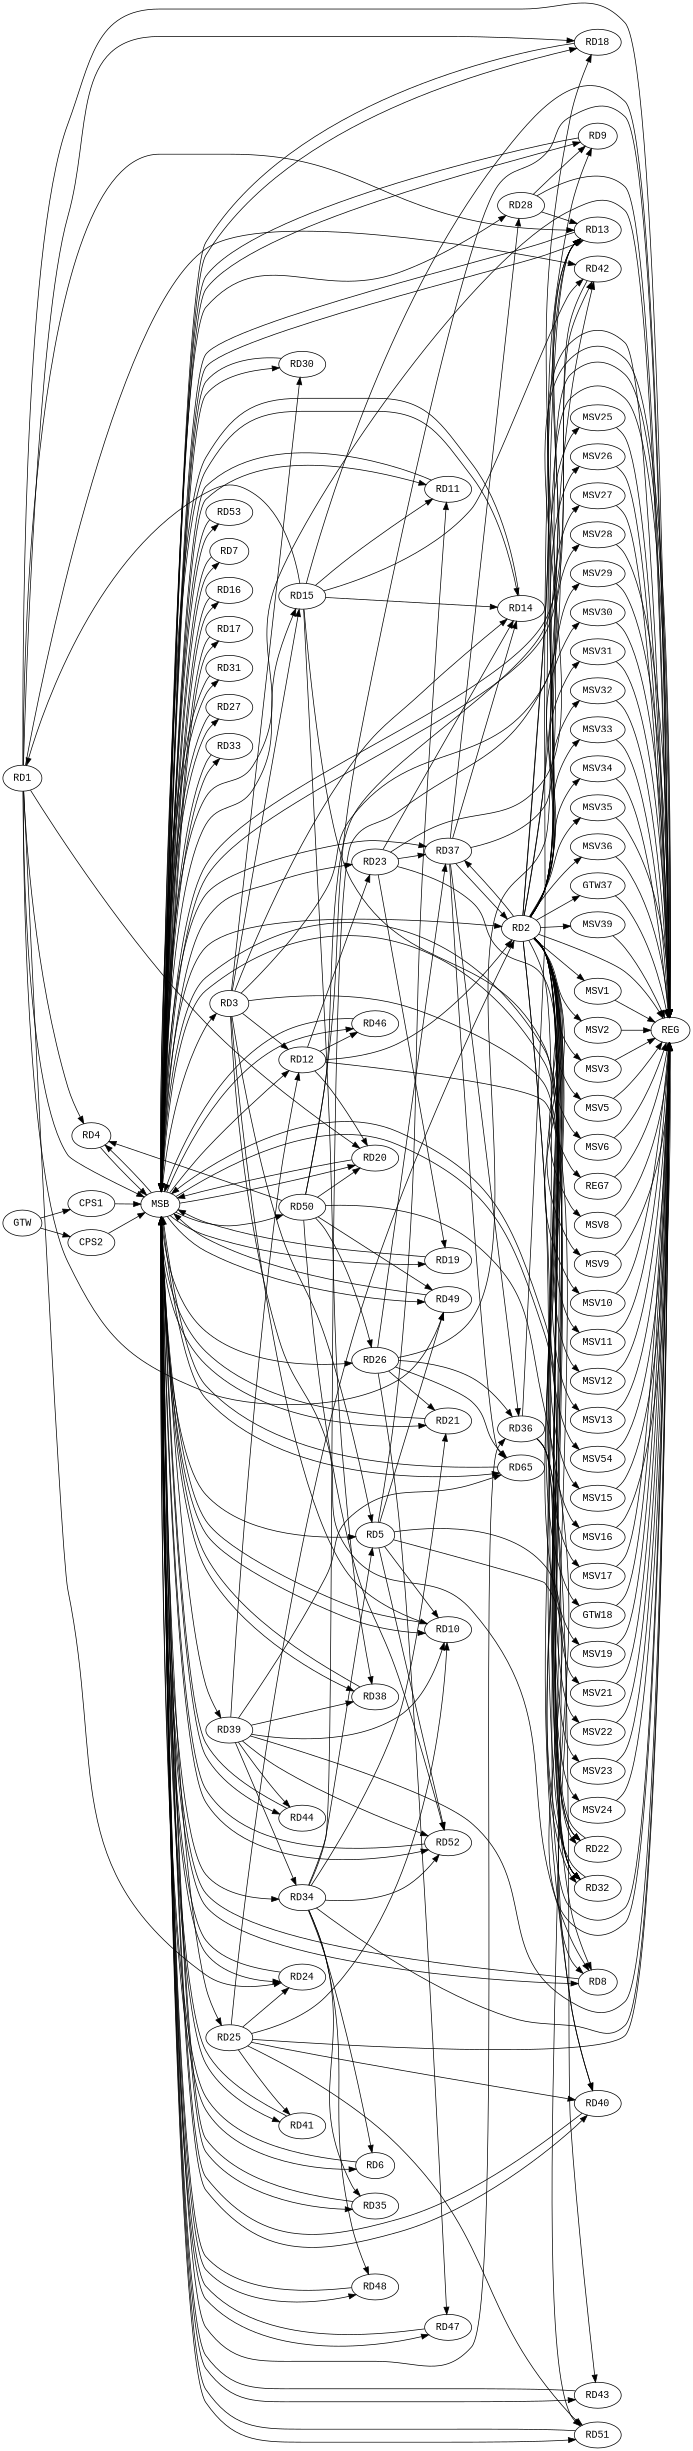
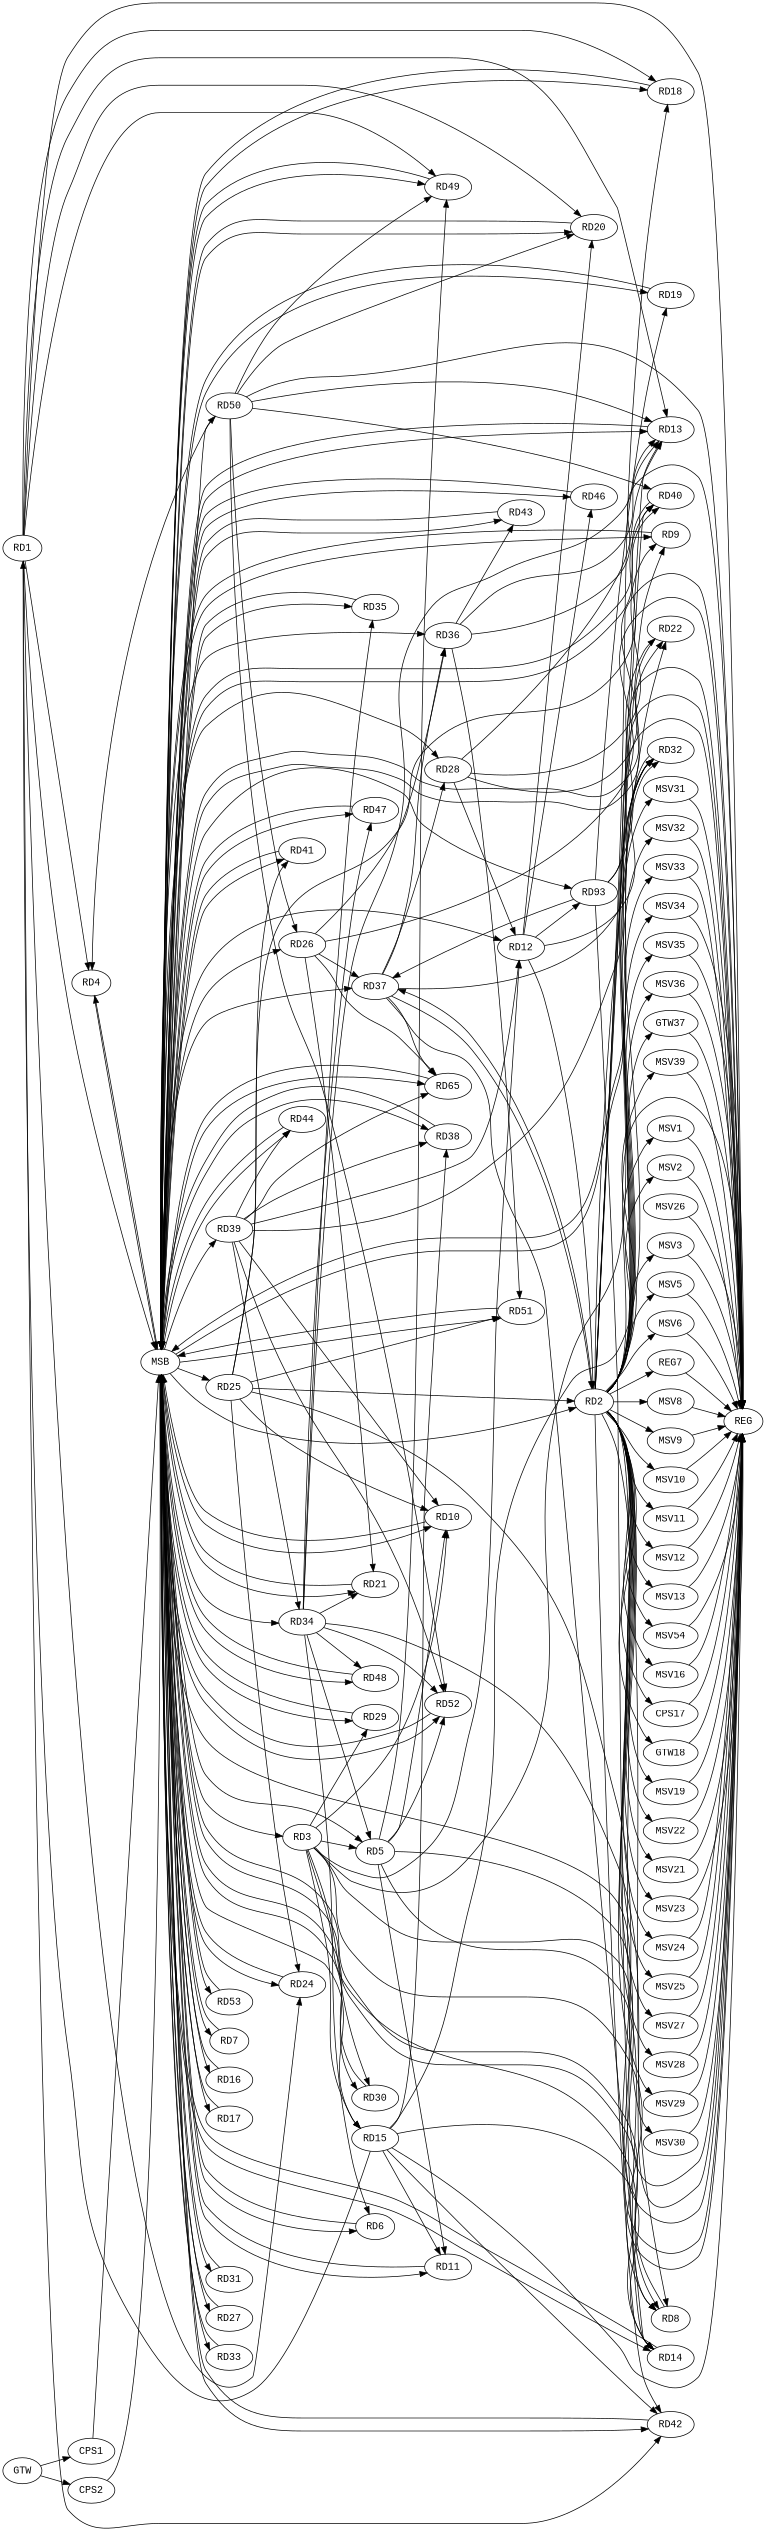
(552, 695) -> none
none -> (479, 844)
(375, 862) -> (594, 893)
(598, 1498) -> none
(598, 1576) -> (671, 1714)
none -> (375, 1717)
(421, 1839) -> (338, 1023)
